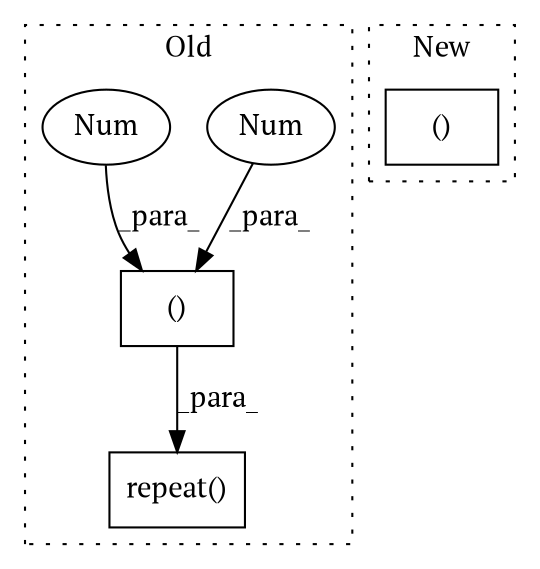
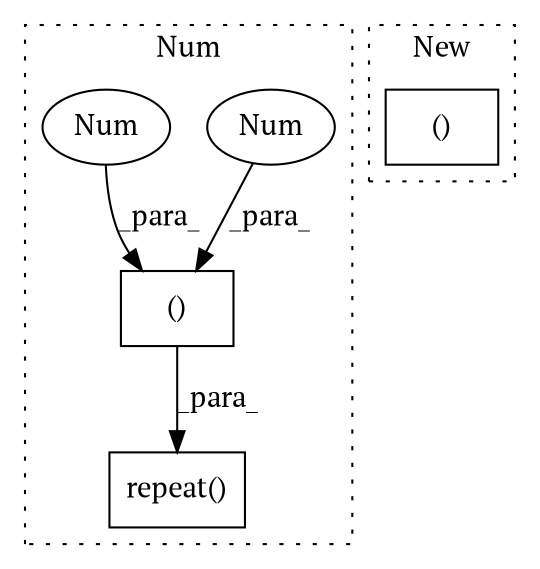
(189, 49) -> (189, 49)
